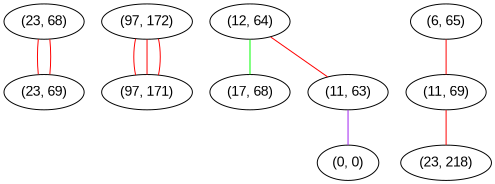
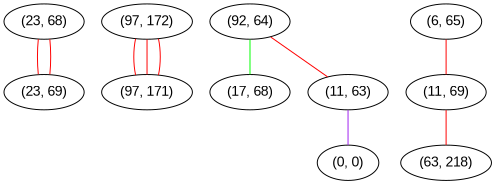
(250, 22) -> (250, 22)
(446, 163) -> (446, 163)
